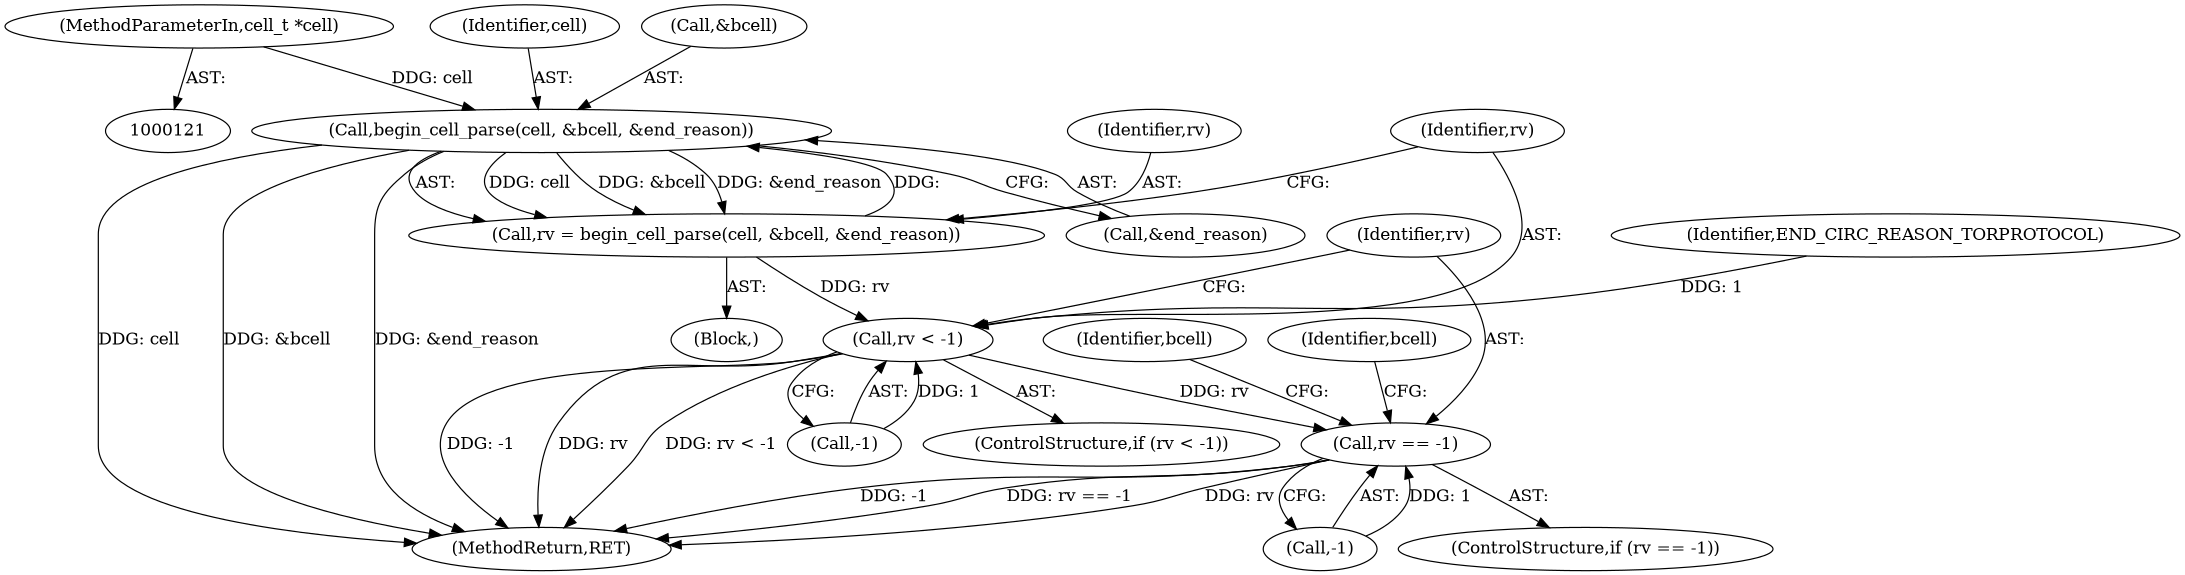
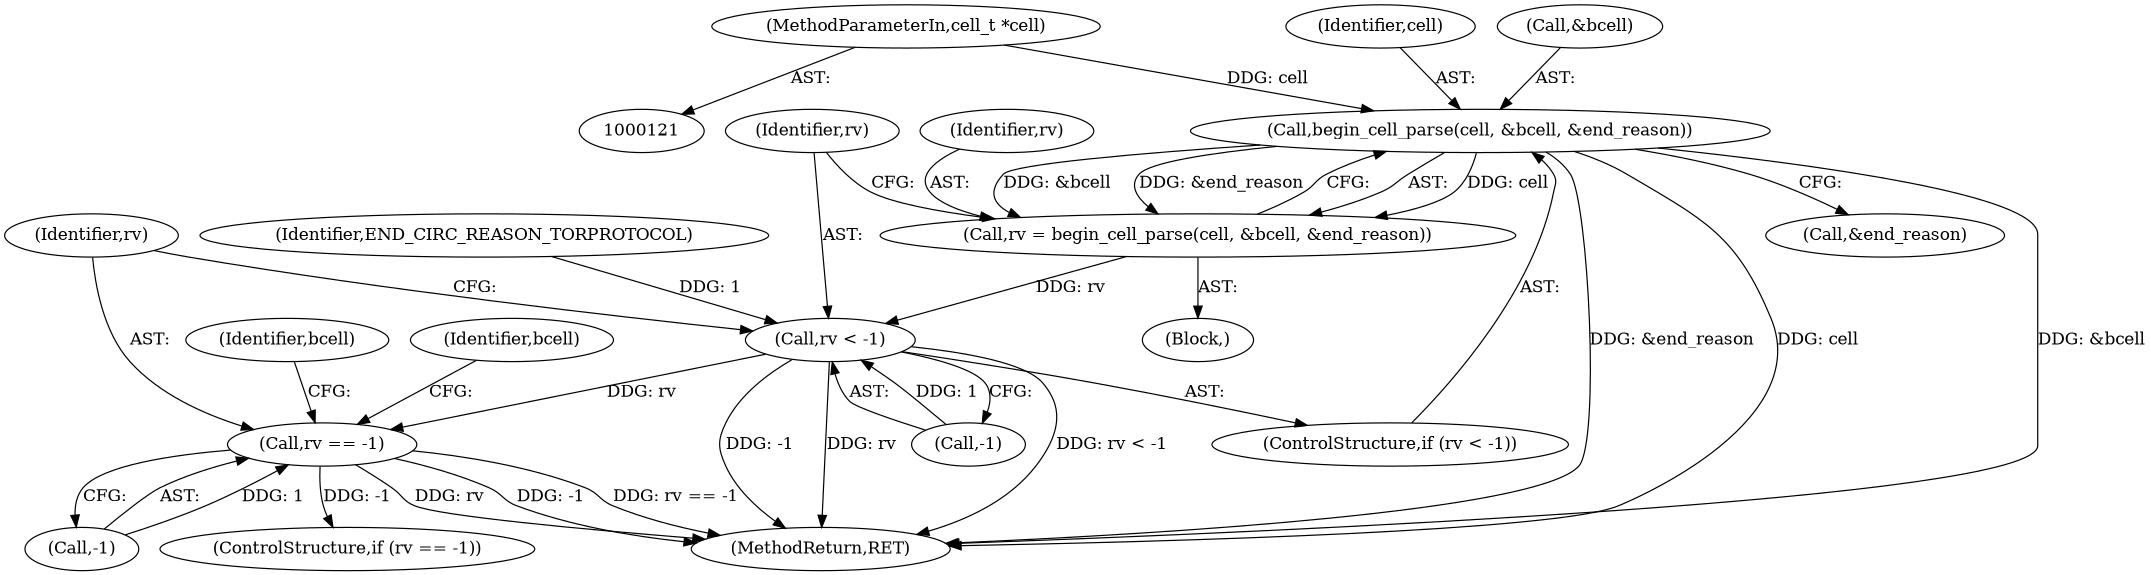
(980, 157) -> (1509, 301)
(919, 183) -> (1351, 183)
(1532, 497) -> (358, 497)
